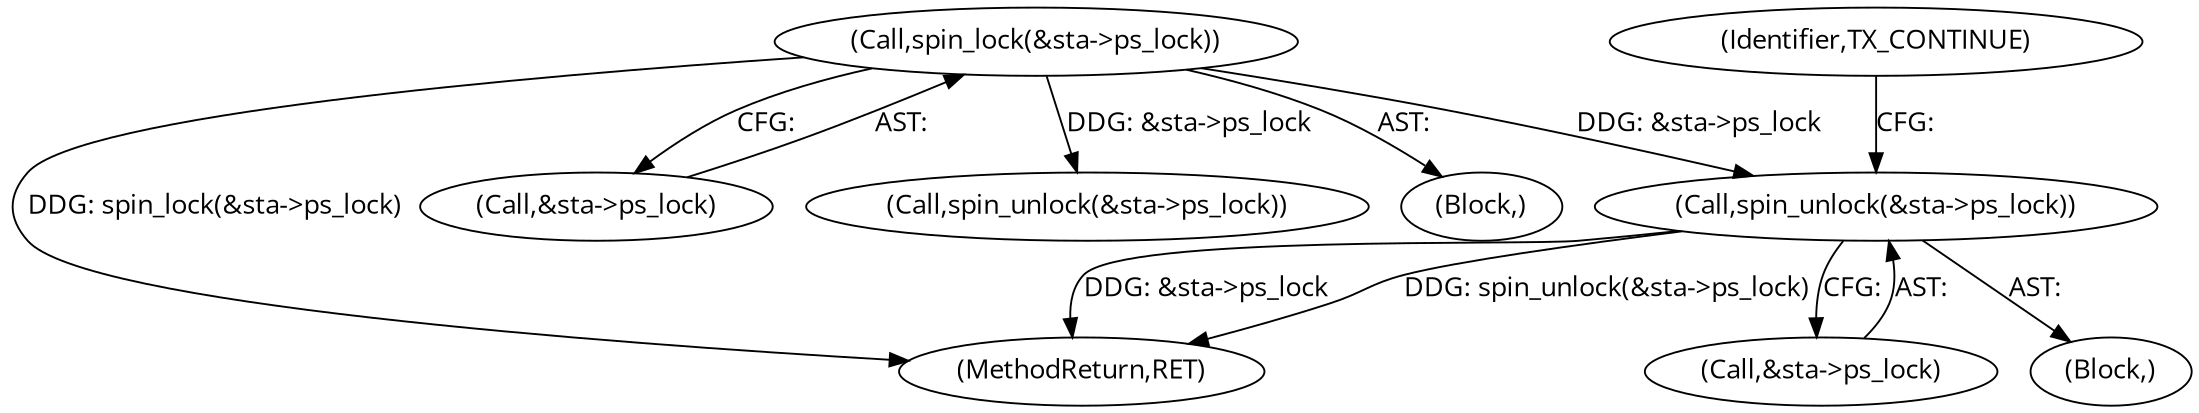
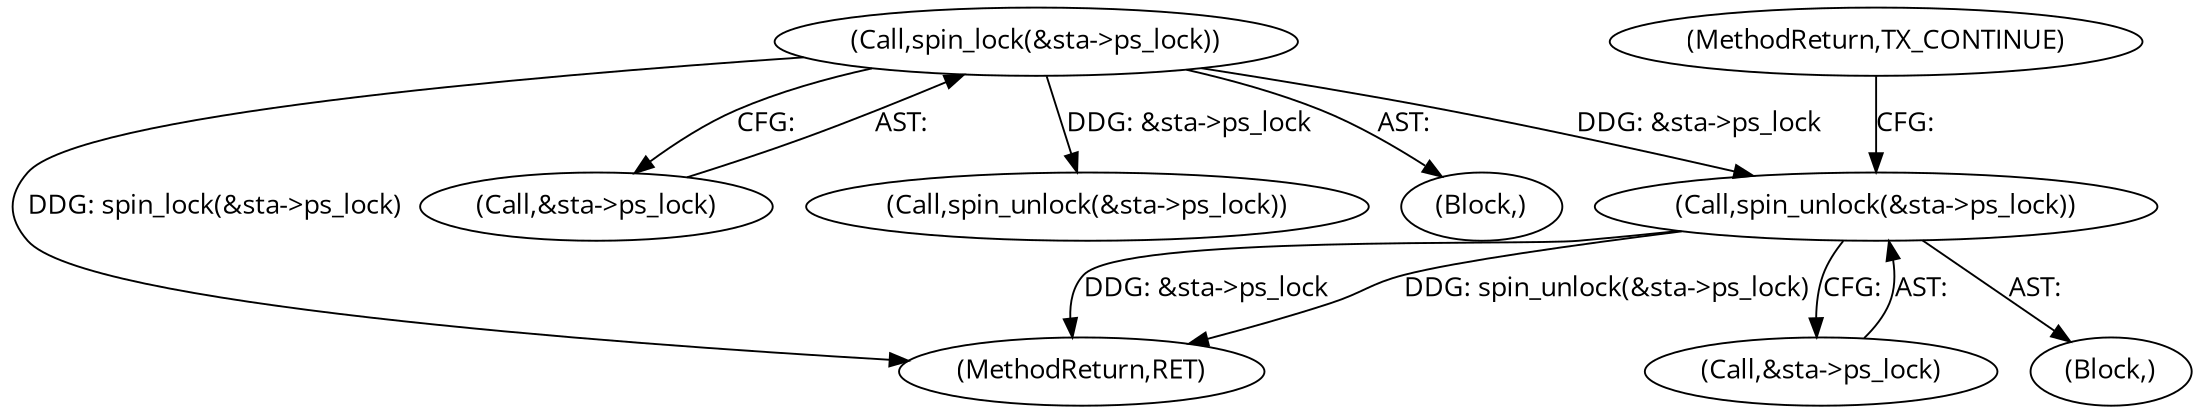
(1876, 42) -> (1876, 42)
